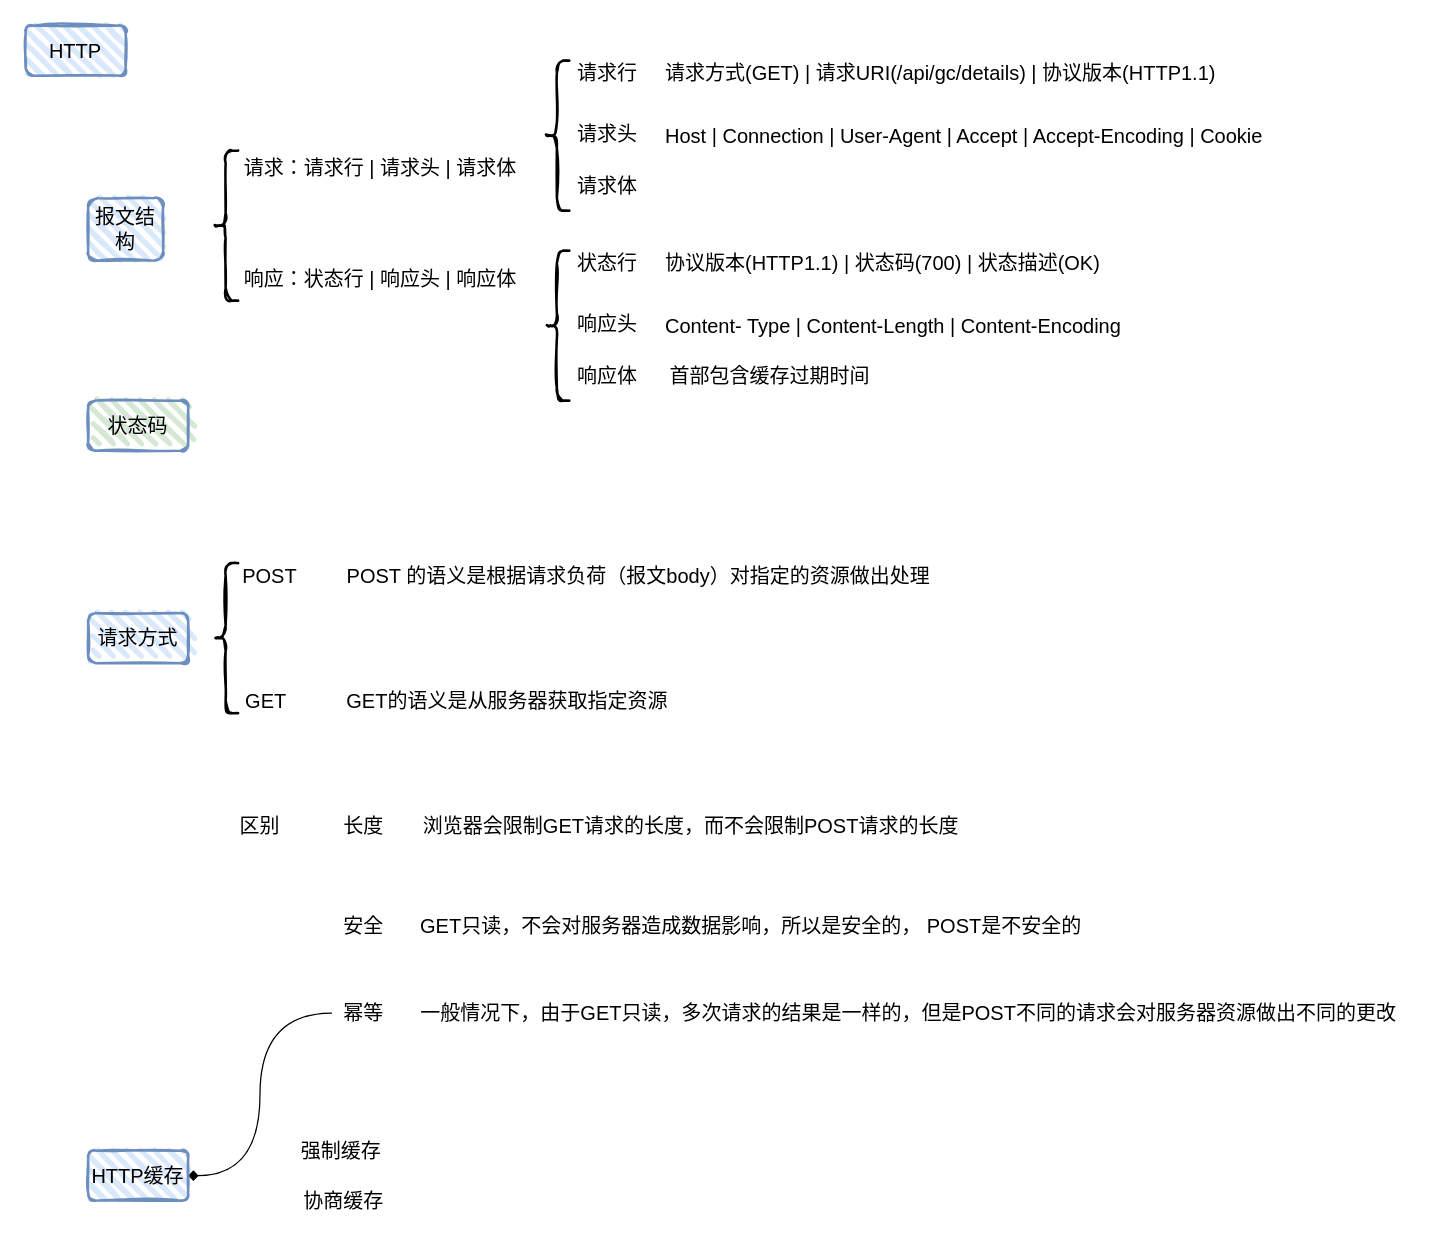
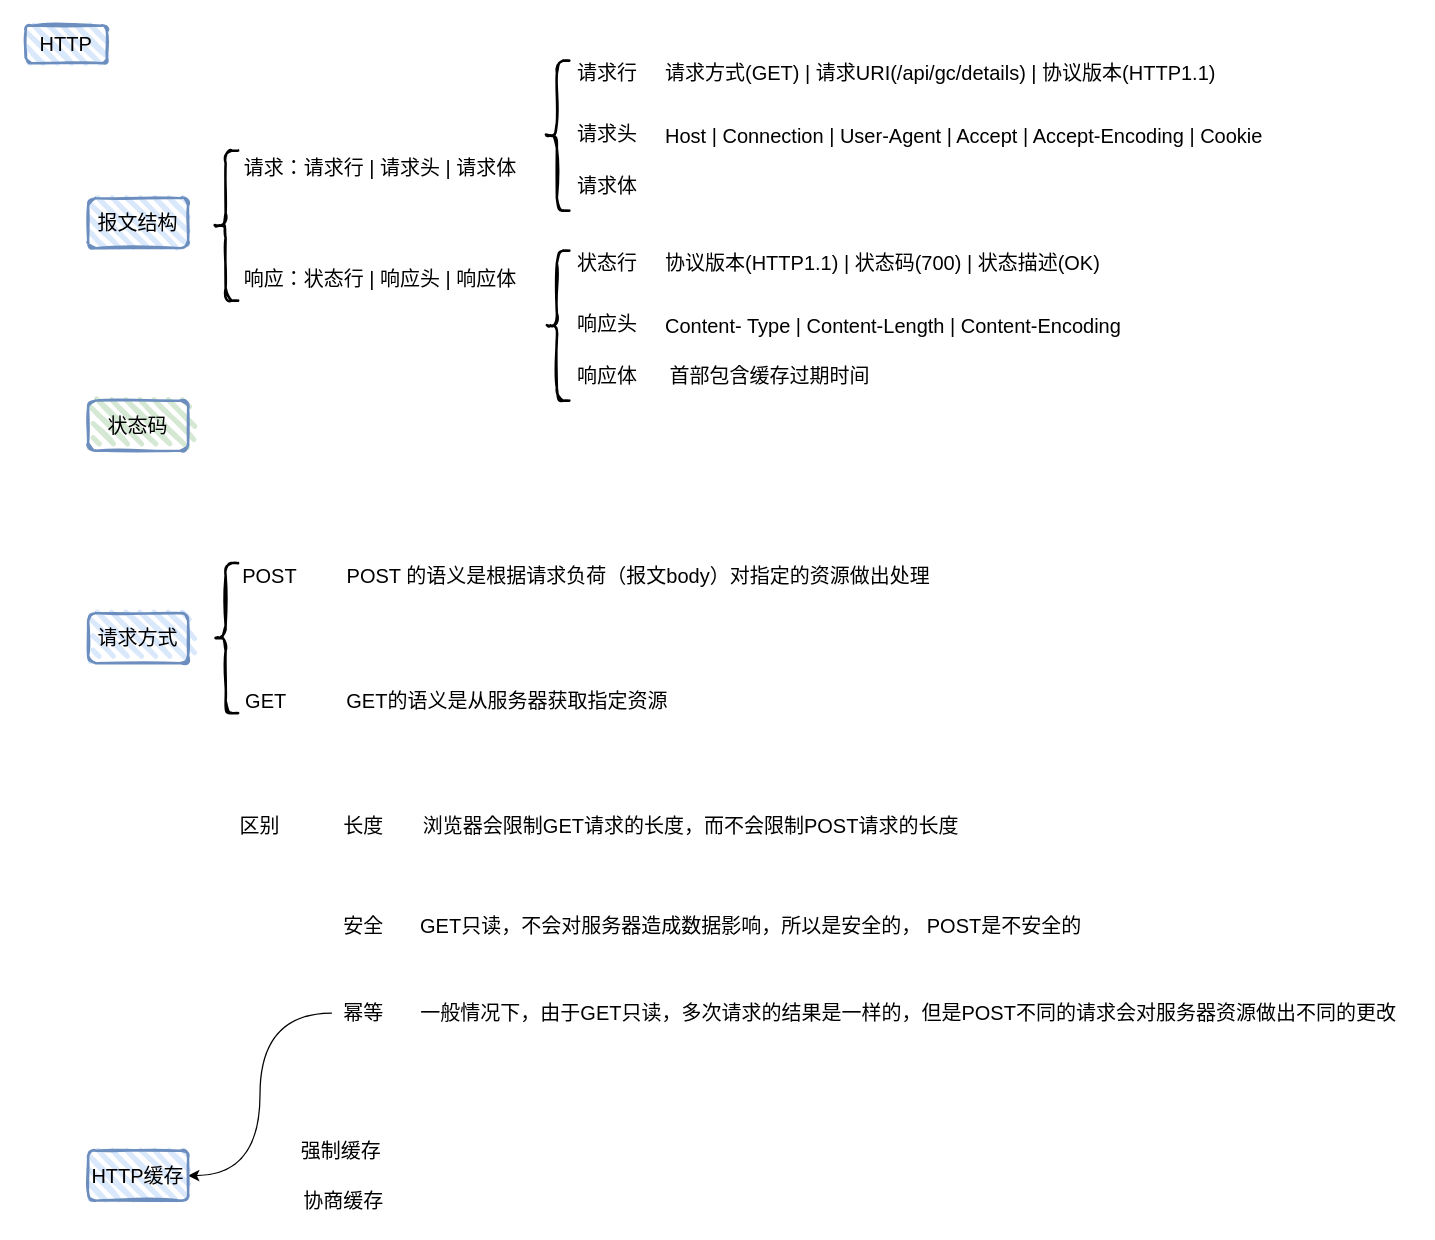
(76, 51) -> (66, 44)
(126, 229) -> (138, 223)
(228, 1169) -> (227, 1169)
